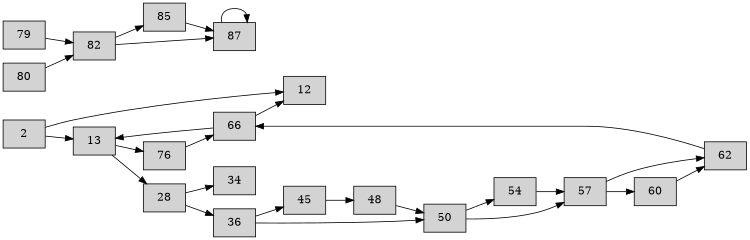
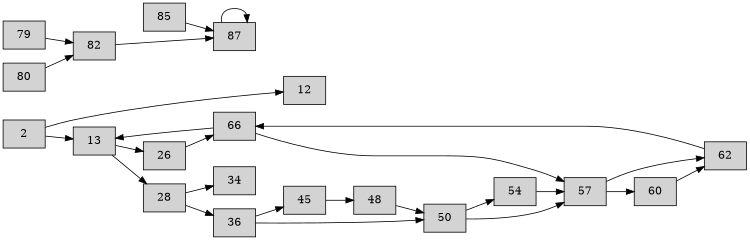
(126, 33) -> none
(266, 110) -> (407, 156)
(164, 156) -> (164, 156)
